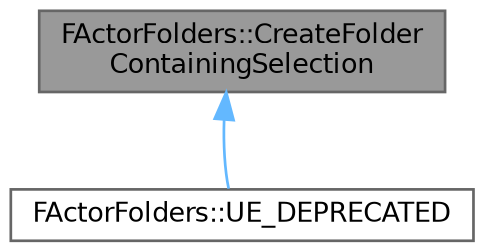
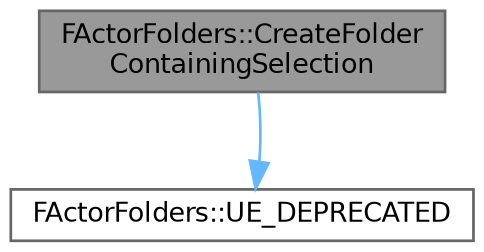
(224, 154) -> (260, 127)
